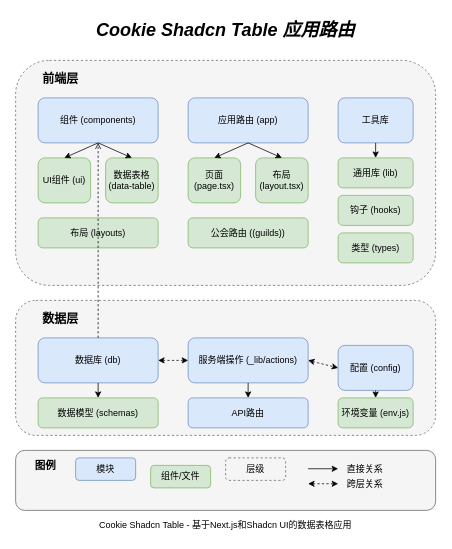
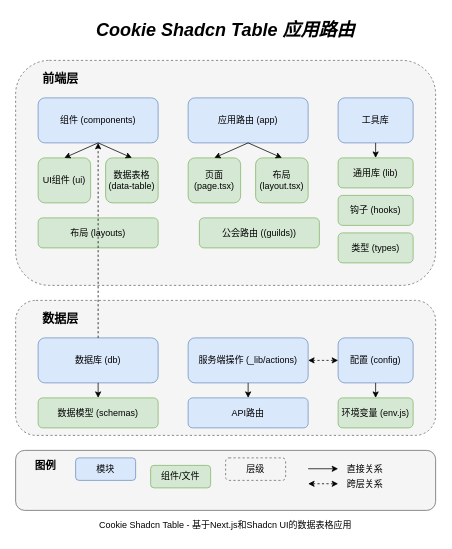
(98, 148) -> (98, 149)
(248, 233) -> (259, 233)
(173, 360) -> none
(375, 368) -> (375, 360)
